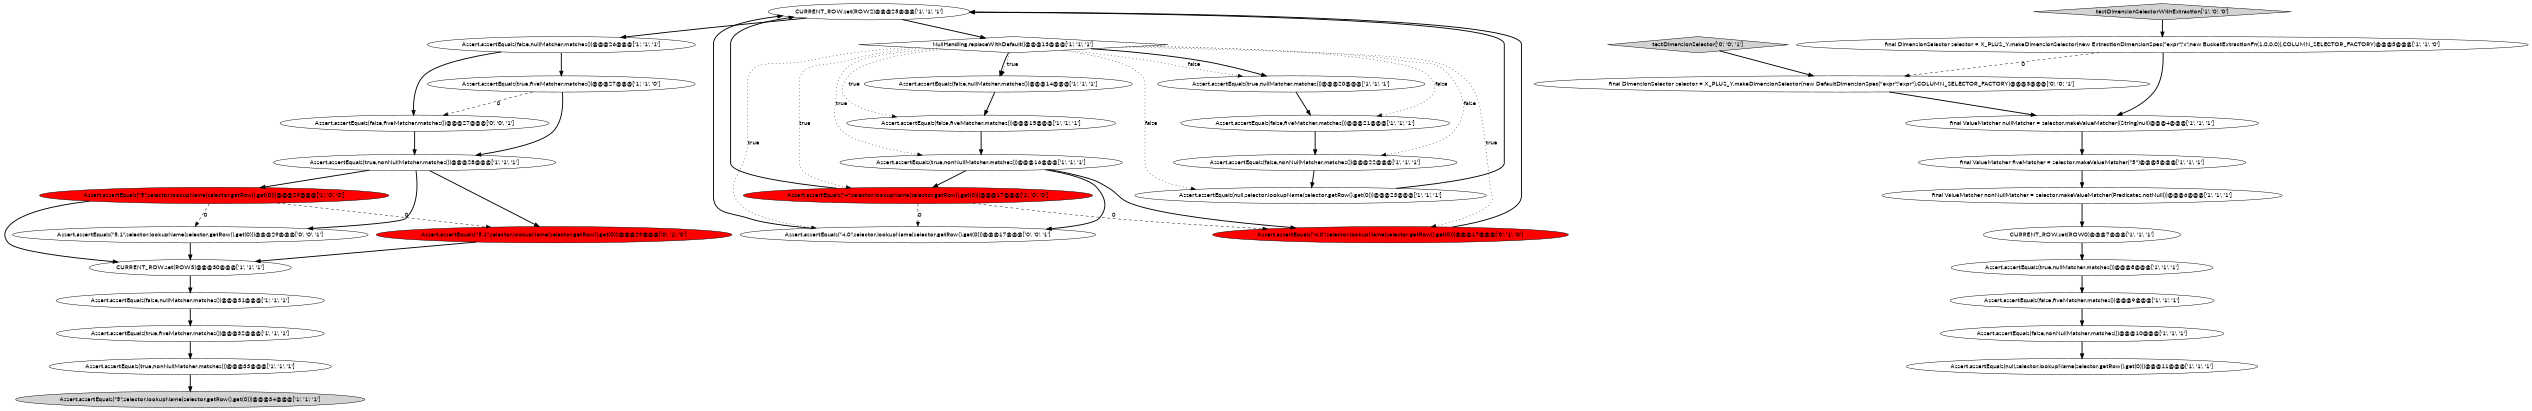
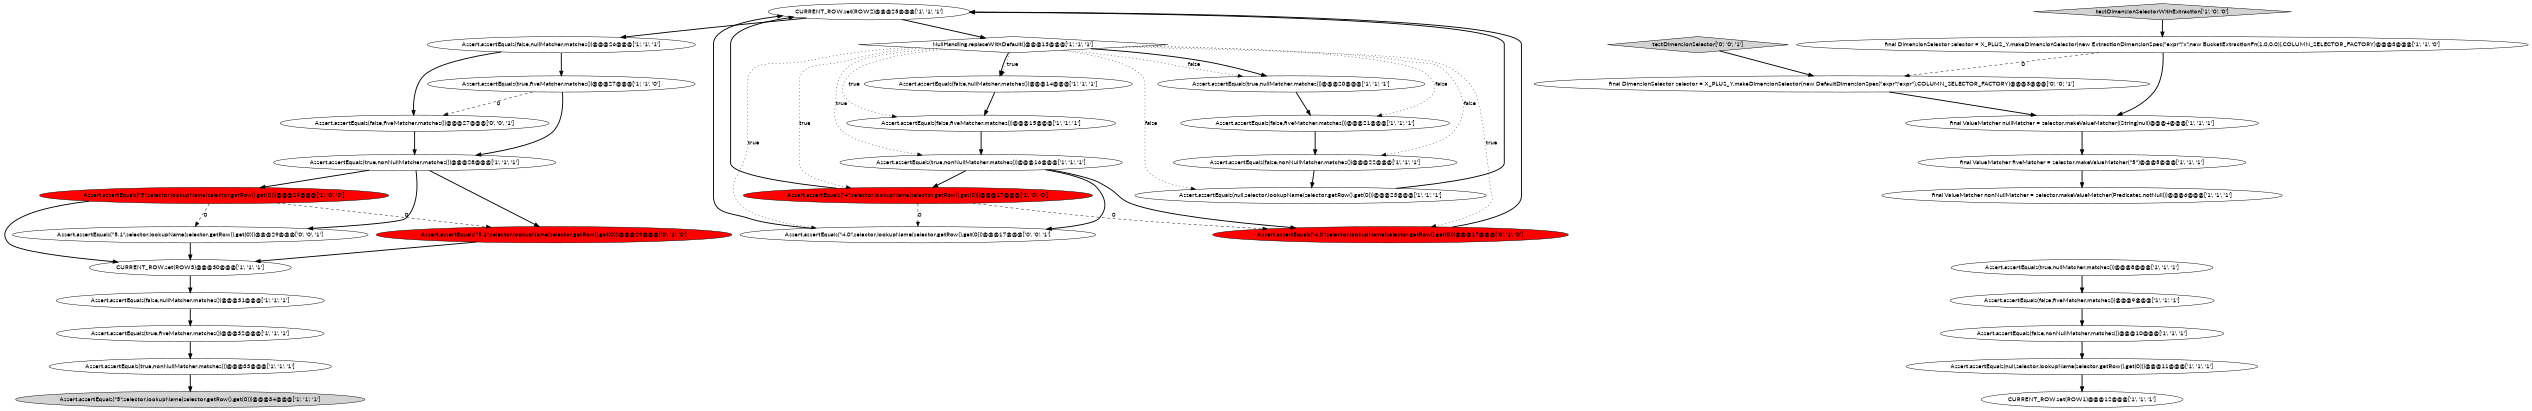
(2082, 235) -> none
none -> (2082, 399)
